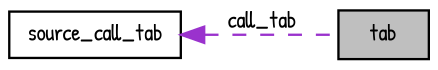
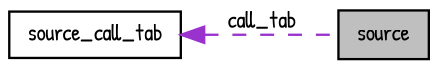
(384, 35) -> (384, 35)
